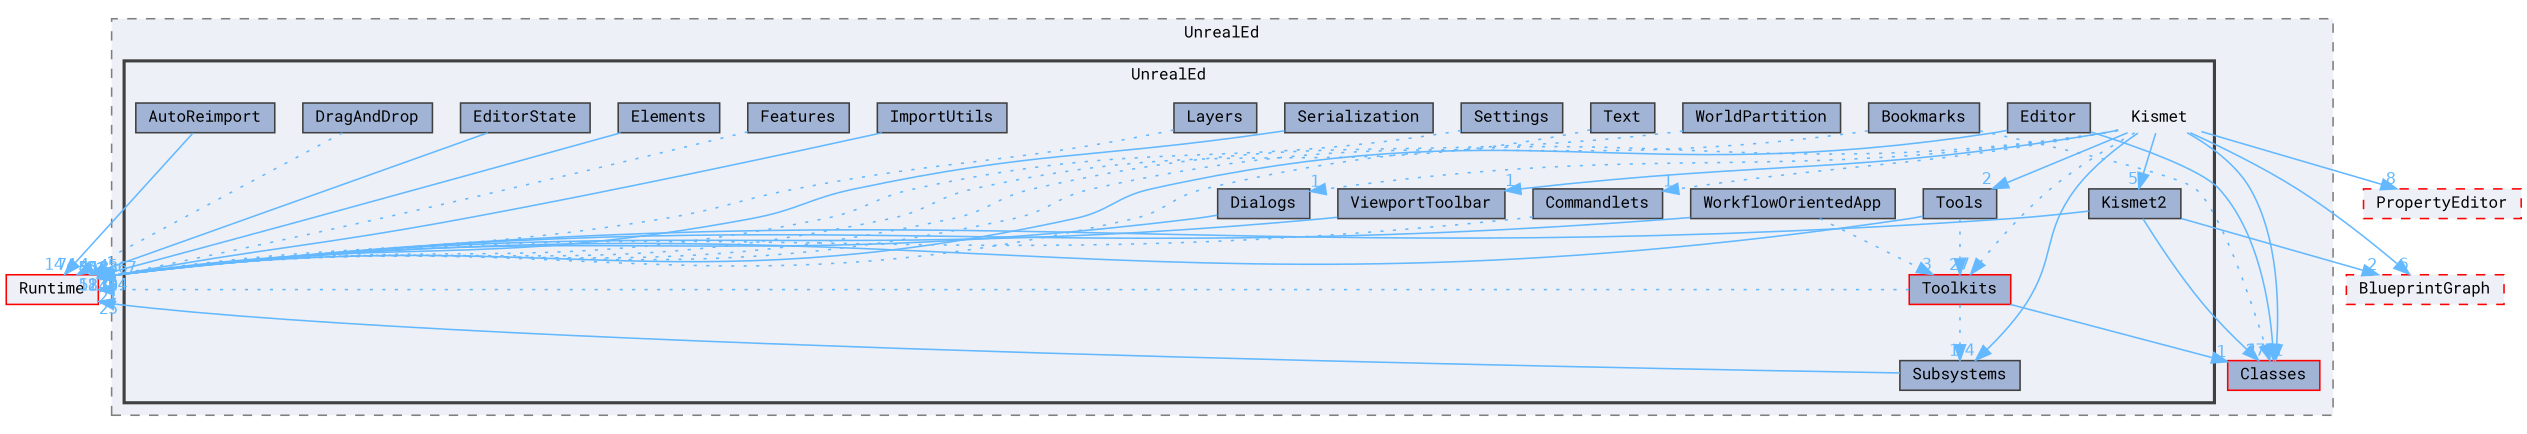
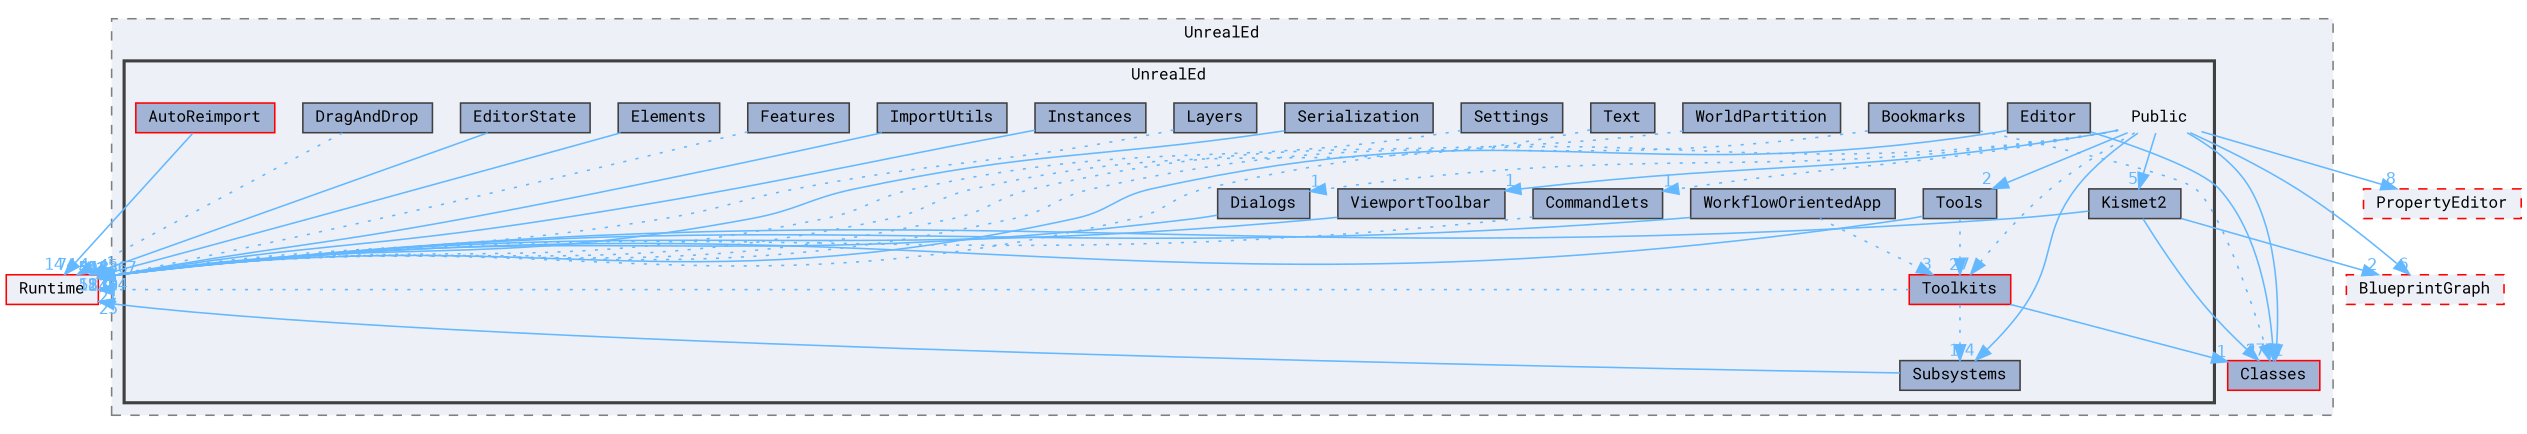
(205, 118) -> (205, 118)
none -> (1090, 118)
(2160, 118) -> (2160, 118)
